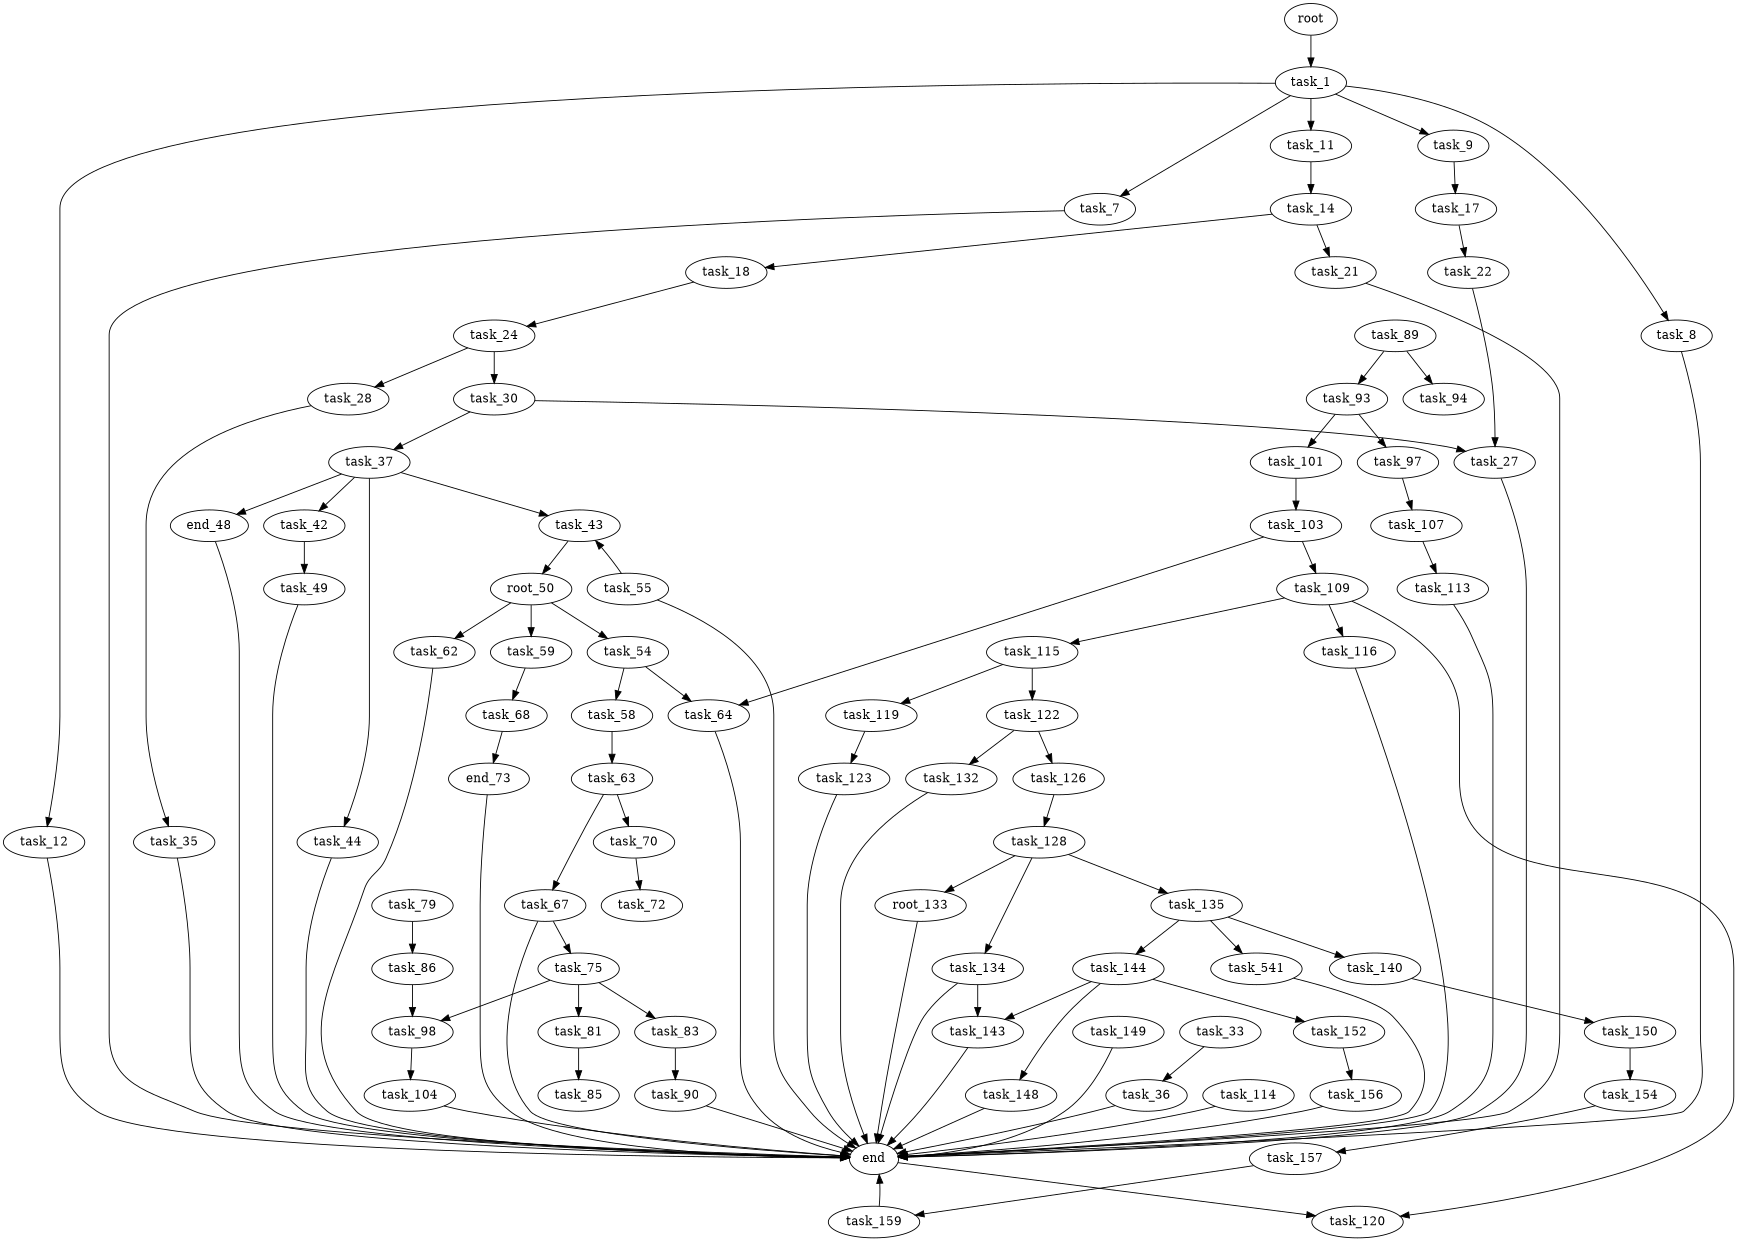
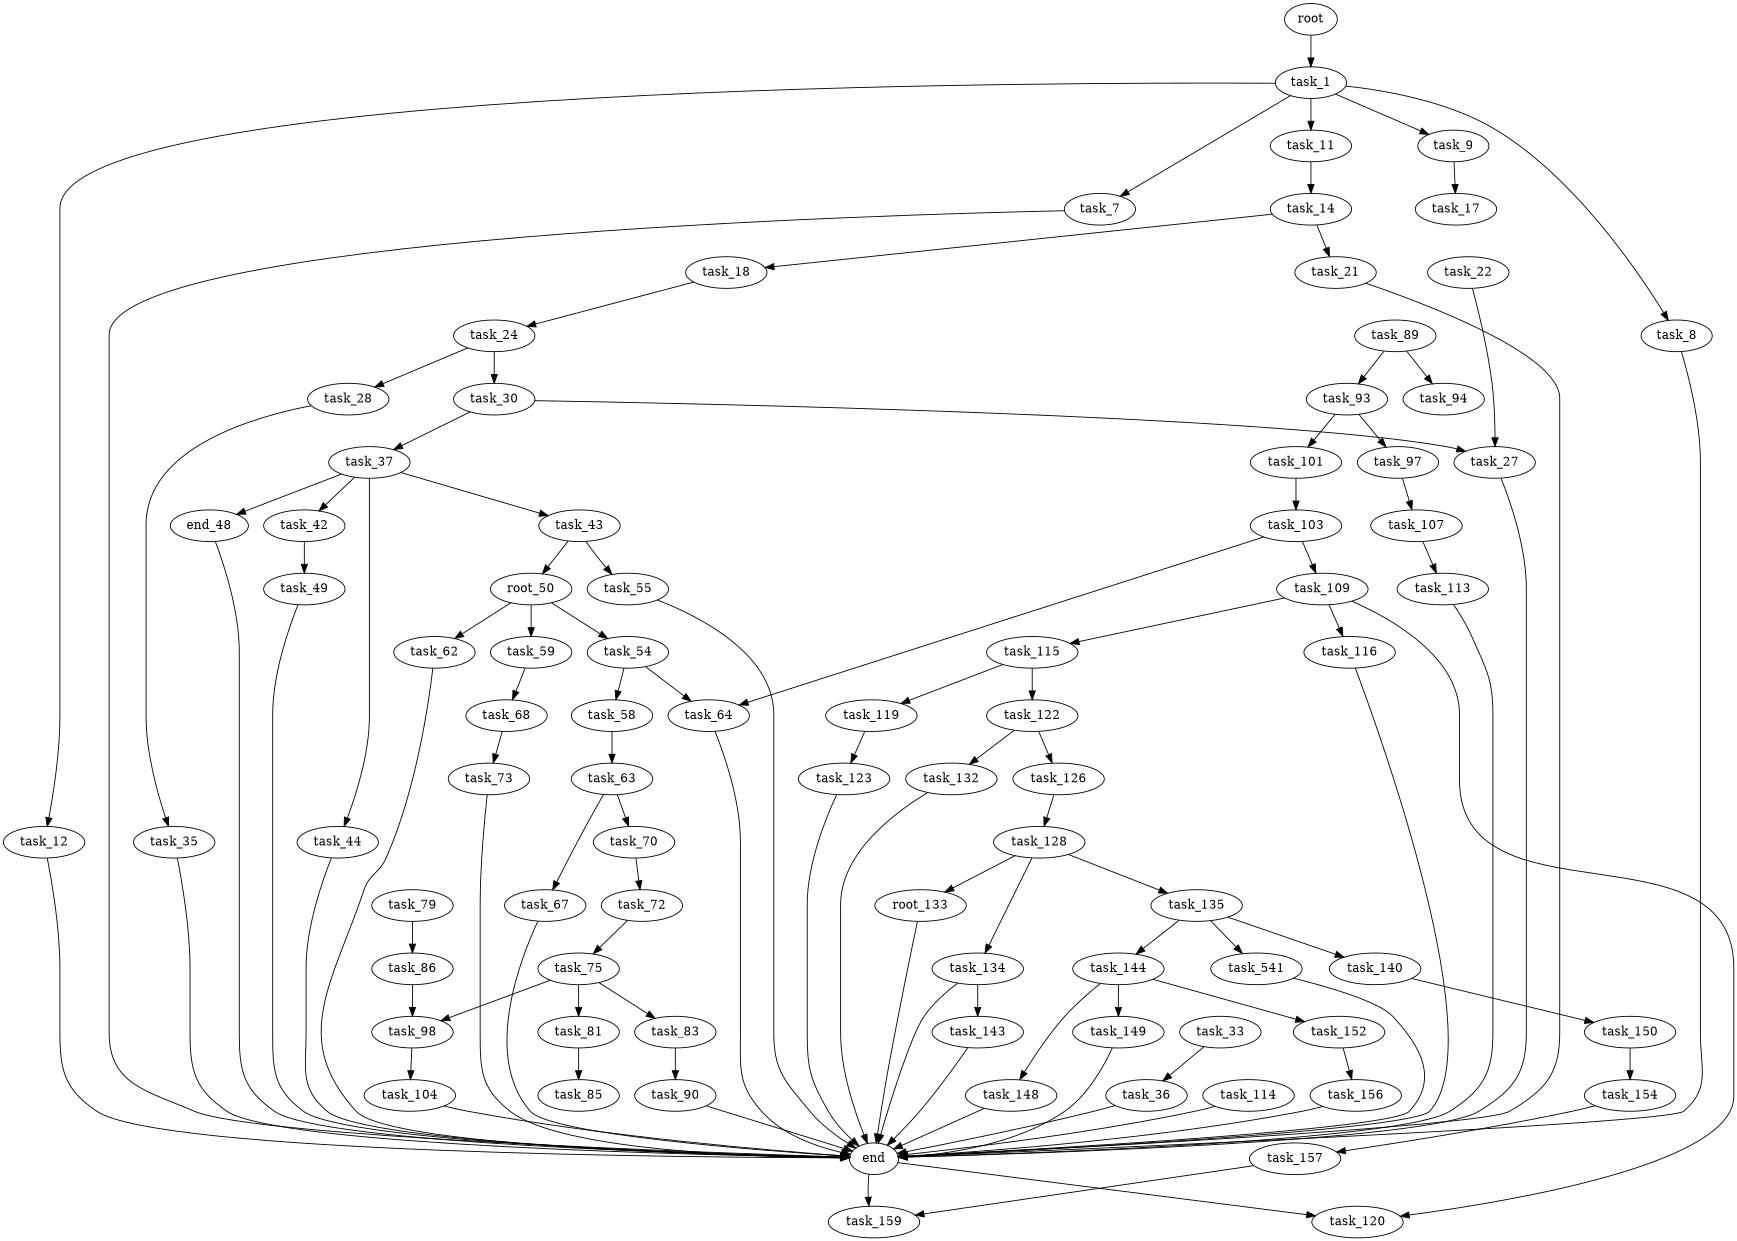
(1461, 237) -> none
(612, 560) -> (596, 555)
(489, 779) -> (489, 779)
(560, 933) -> (614, 934)
(1052, 999) -> (1118, 996)
(880, 1195) -> (868, 1186)
